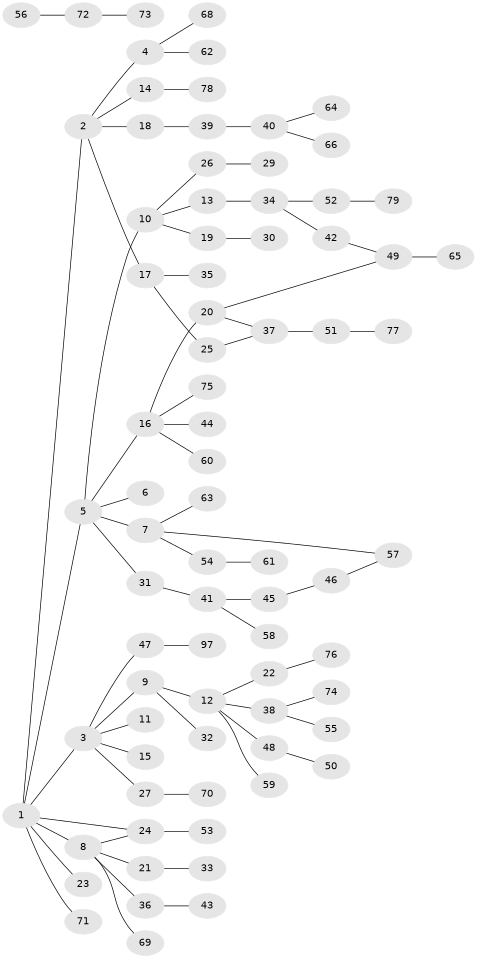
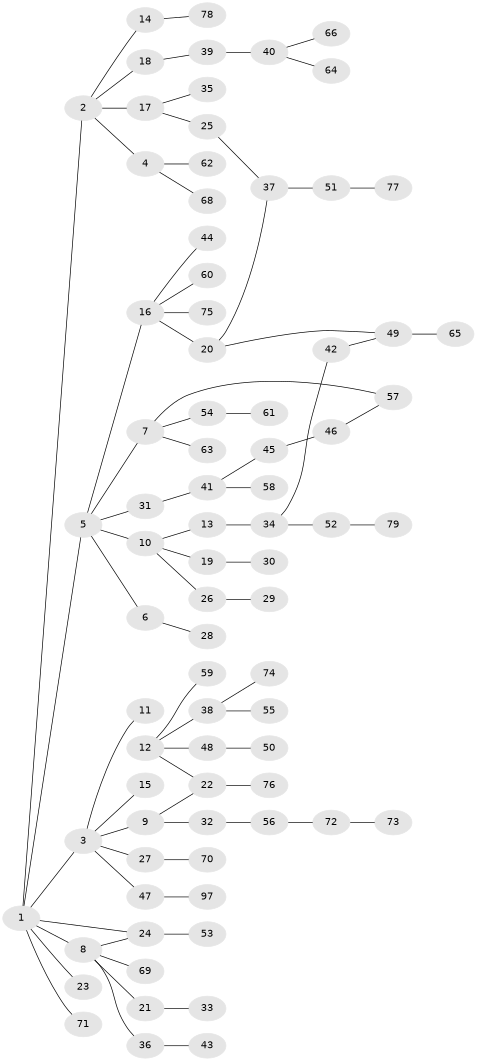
none -> (207, 637)
(176, 692) -> (176, 804)
none -> (238, 823)
